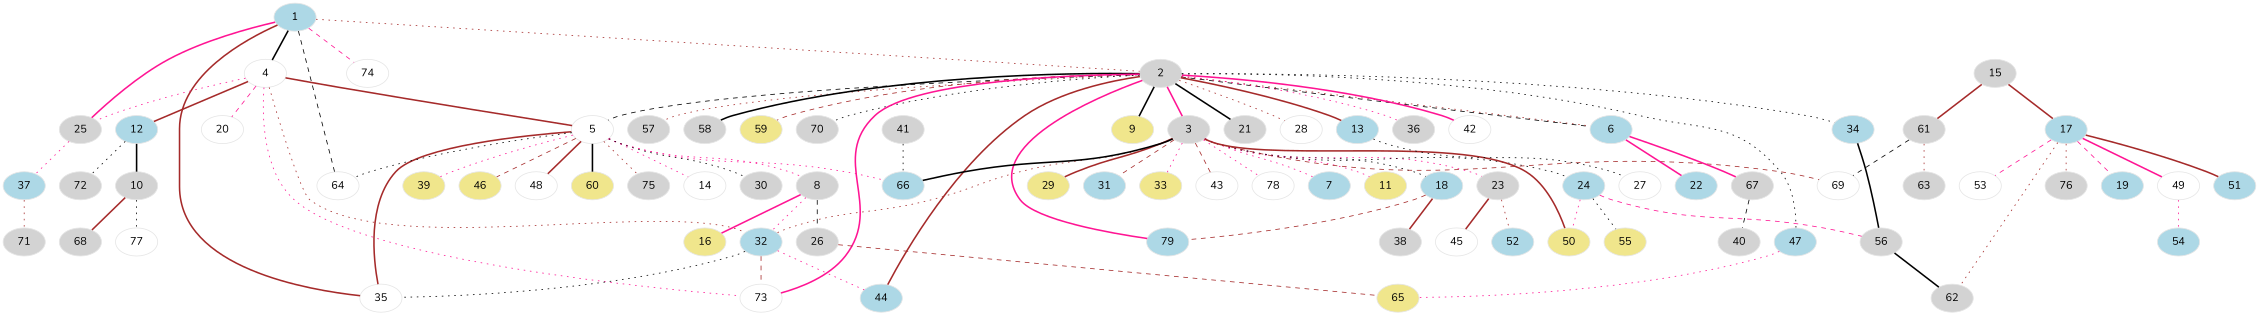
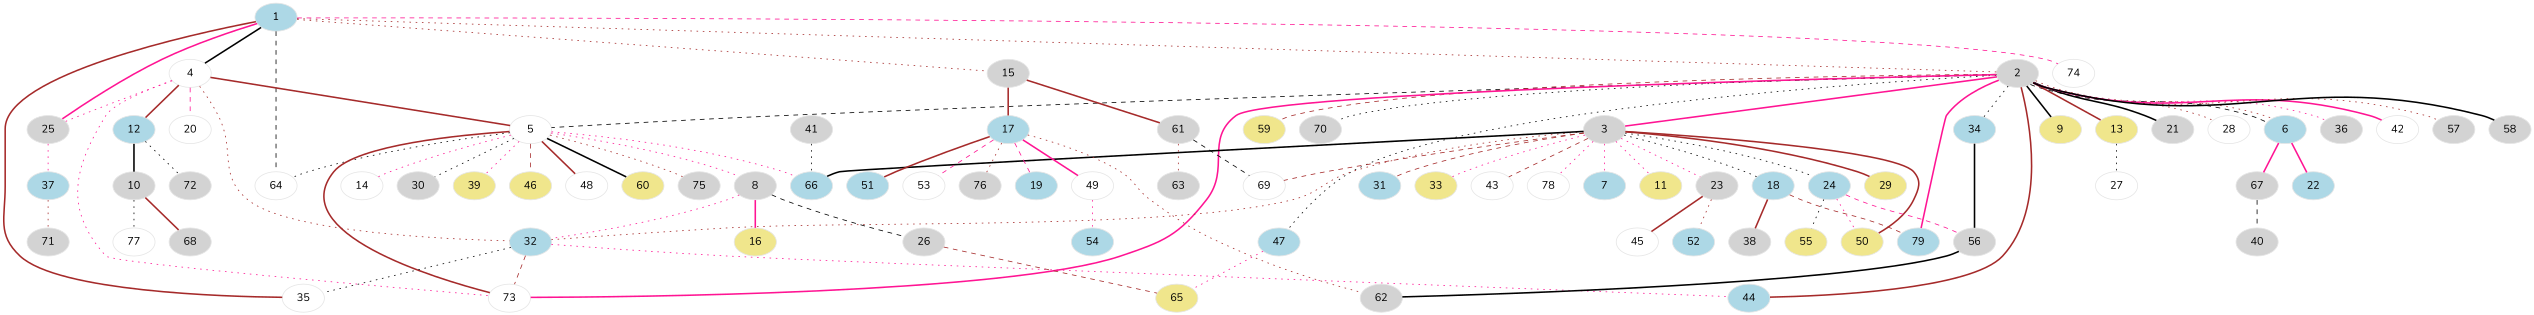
none -> (642, 45)
(1357, 130) -> (2117, 130)
(398, 170) -> (325, 192)
